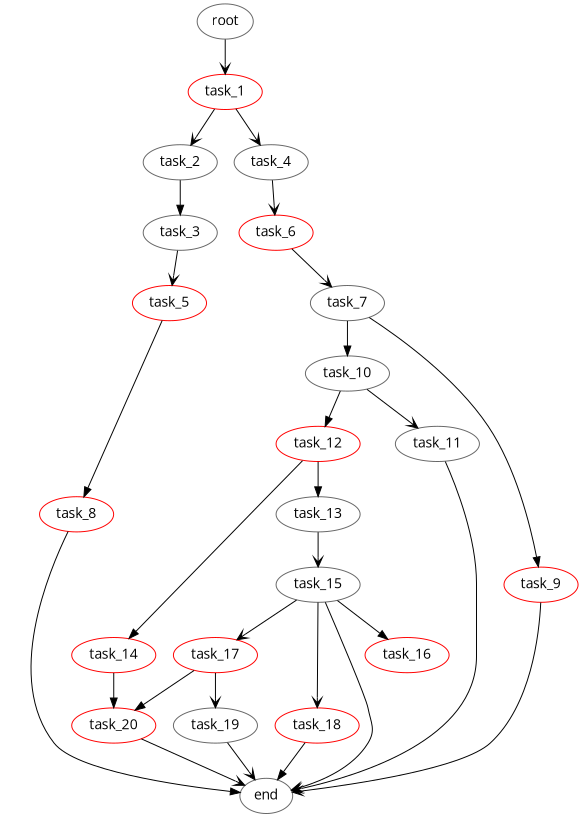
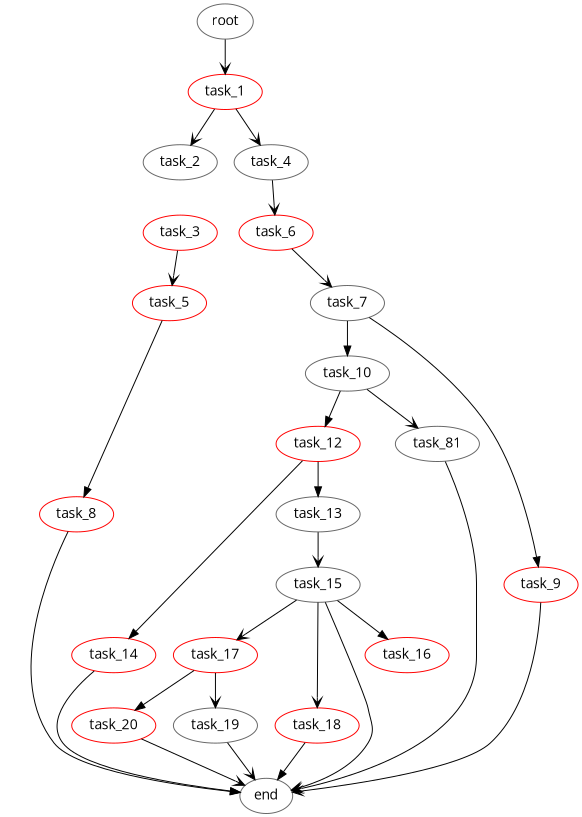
(180, 193) -> none
(180, 233) -> (180, 233)
(437, 444) -> (437, 444)
(114, 686) -> (62, 742)
